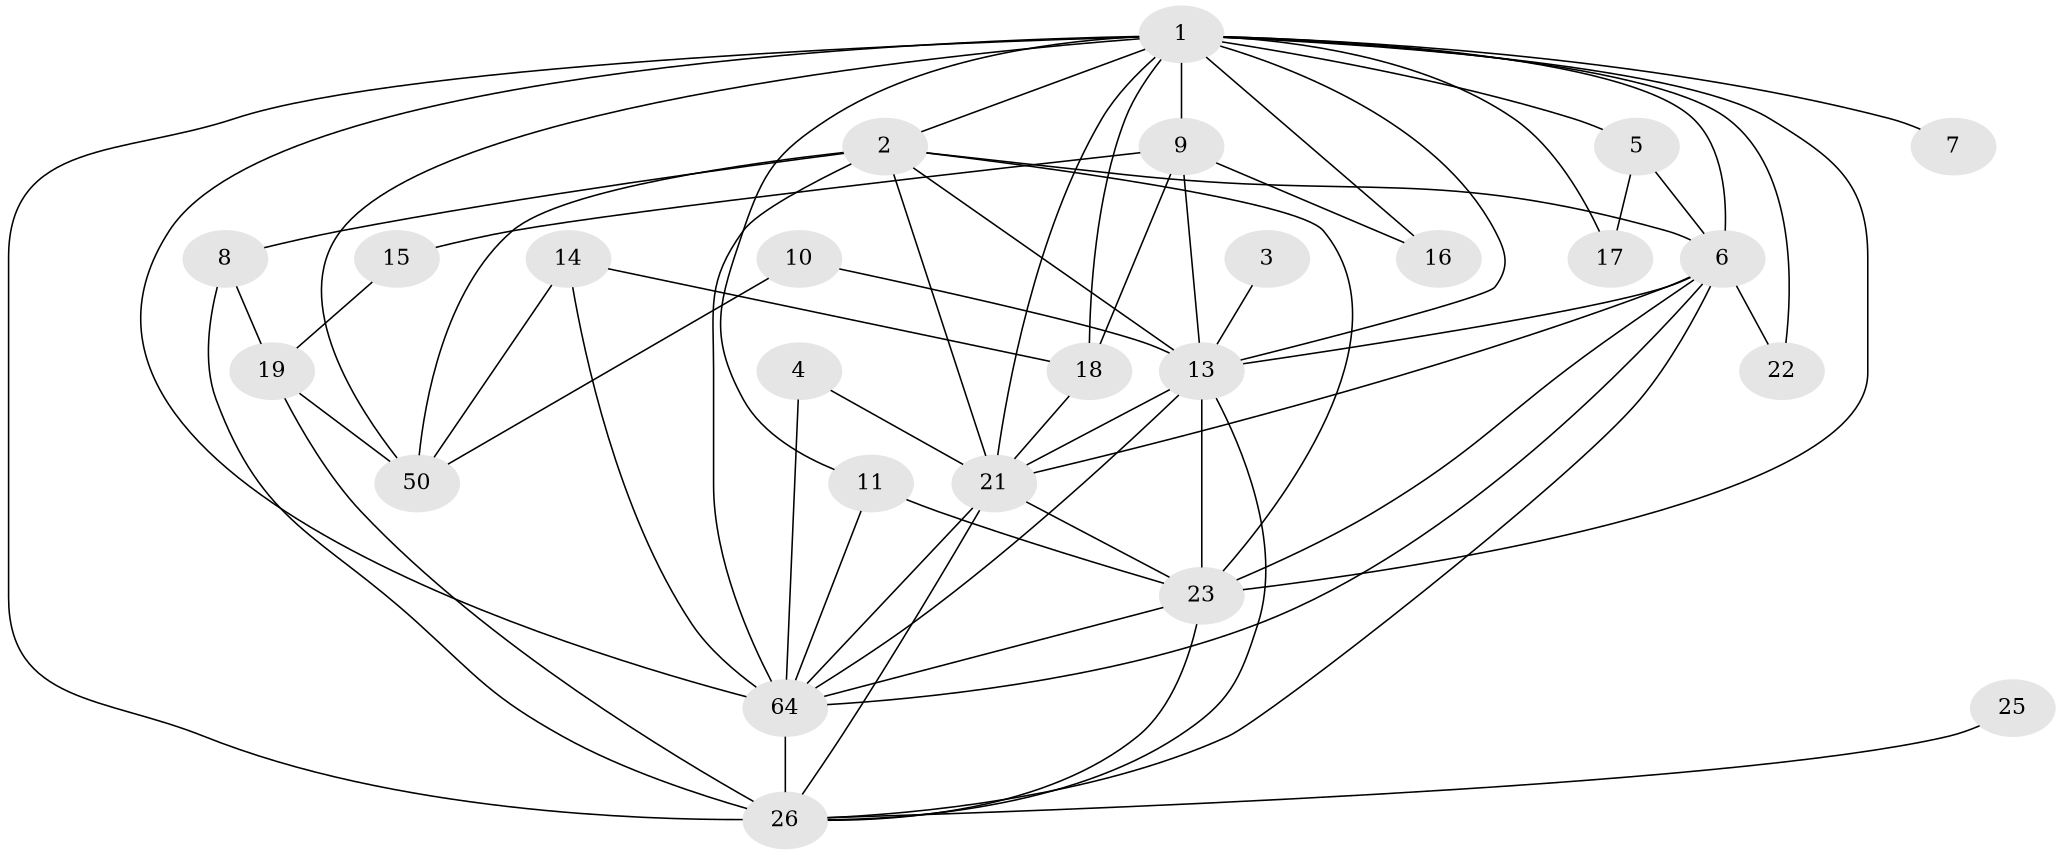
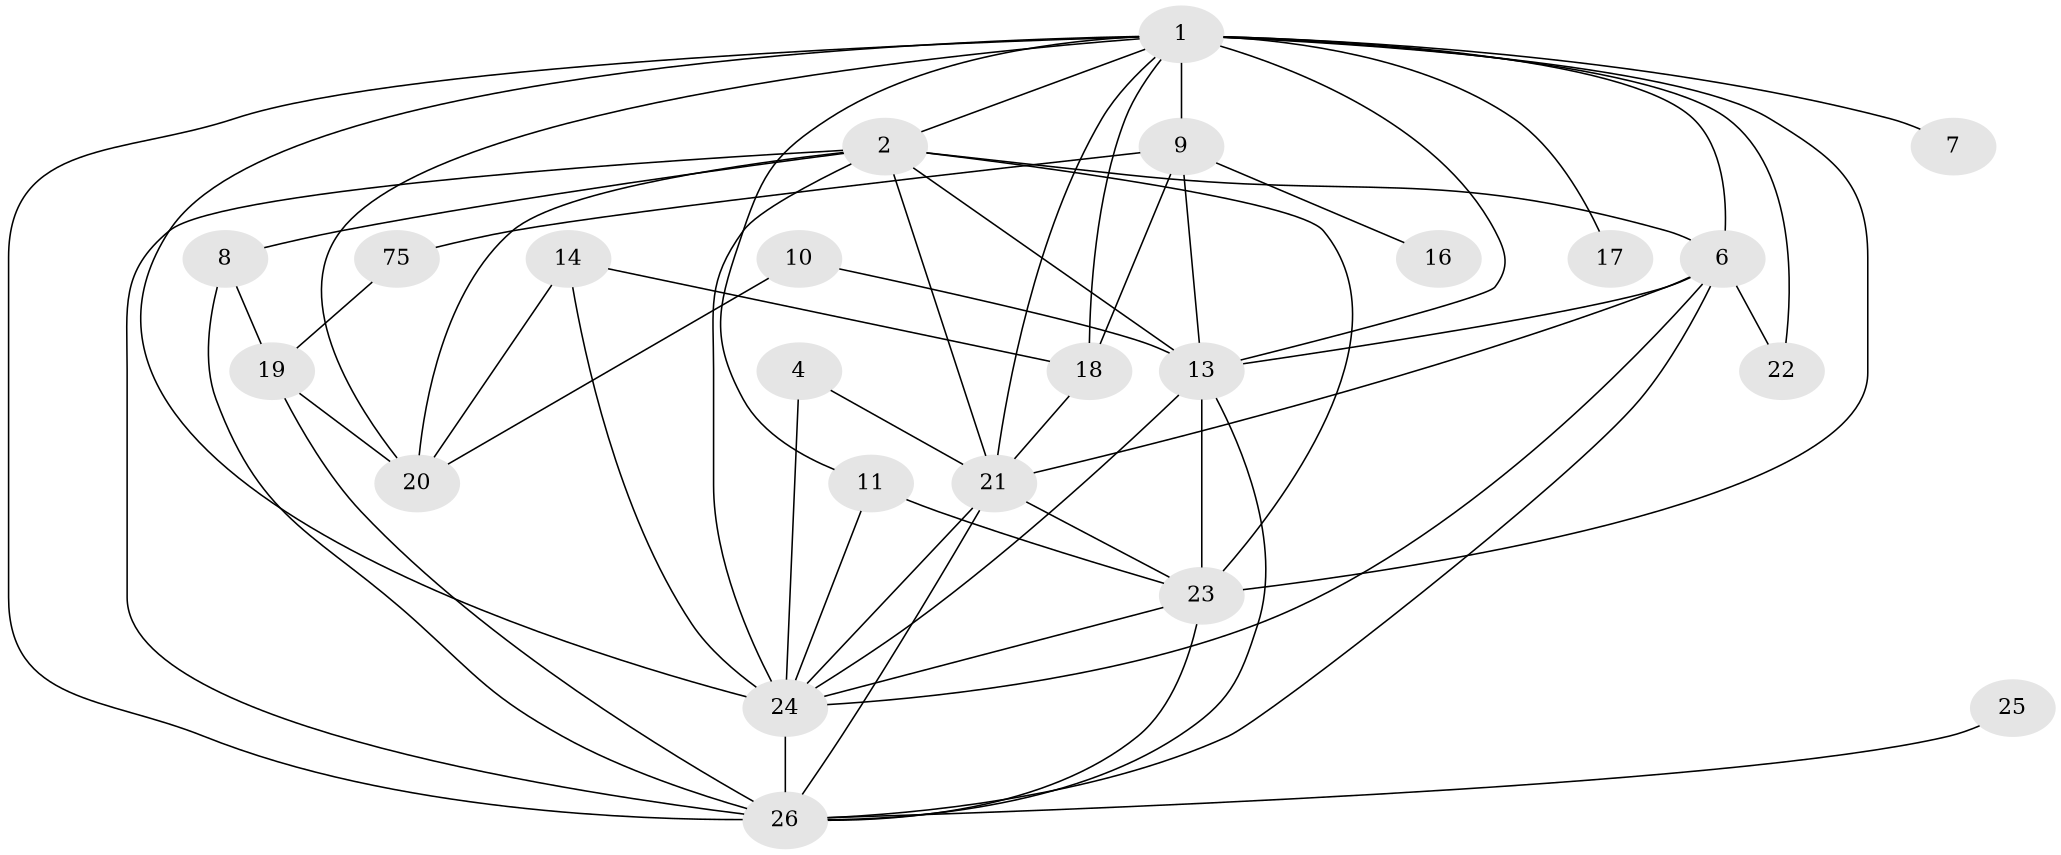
(1310, 146) -> none
(1637, 147) -> none
(397, 259) -> (397, 259)
(1267, 259) -> none
none -> (127, 406)
(1098, 427) -> none
(1474, 444) -> none
(417, 484) -> (417, 484)
(785, 708) -> (785, 708)
